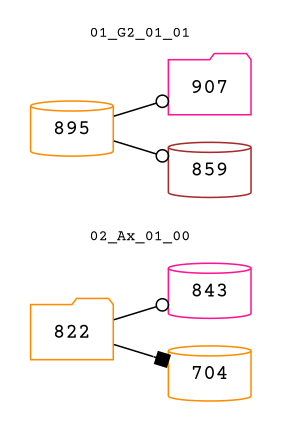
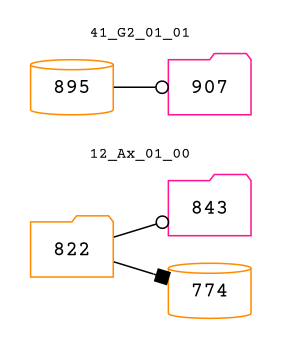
(141, 33) -> (141, 33)
(210, 170) -> none
(141, 236) -> (141, 154)
(210, 291) -> (210, 208)
(210, 373) -> (210, 291)
